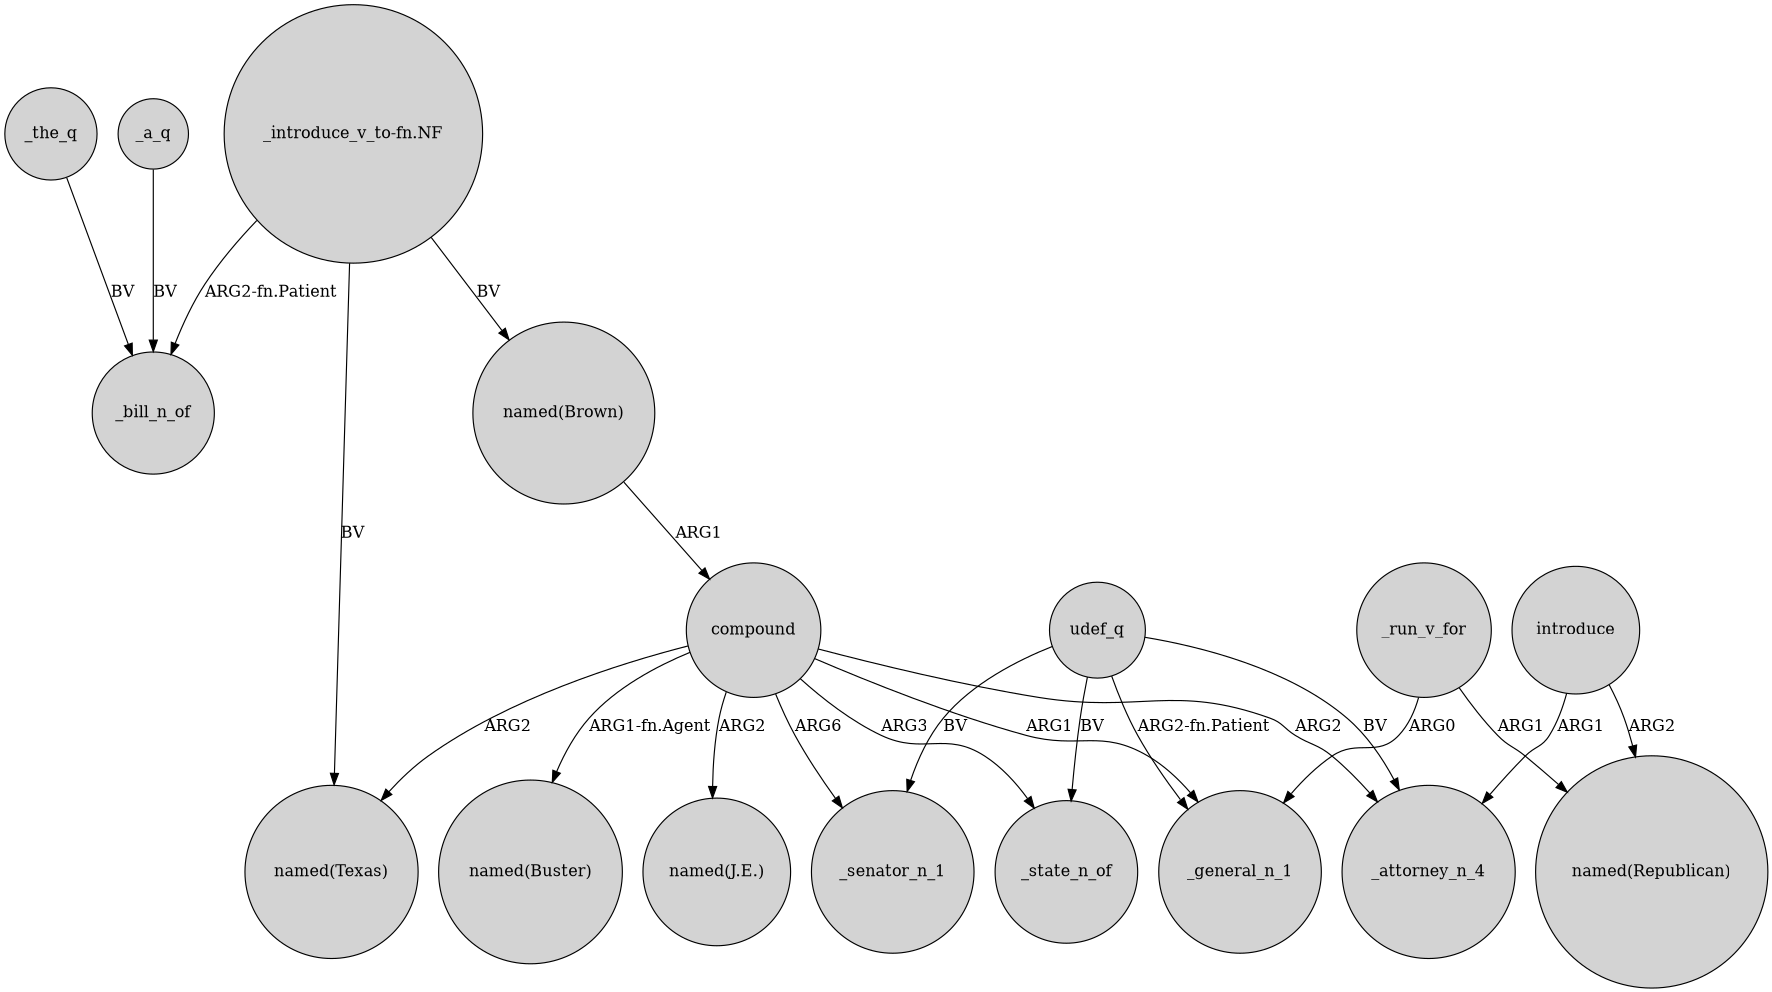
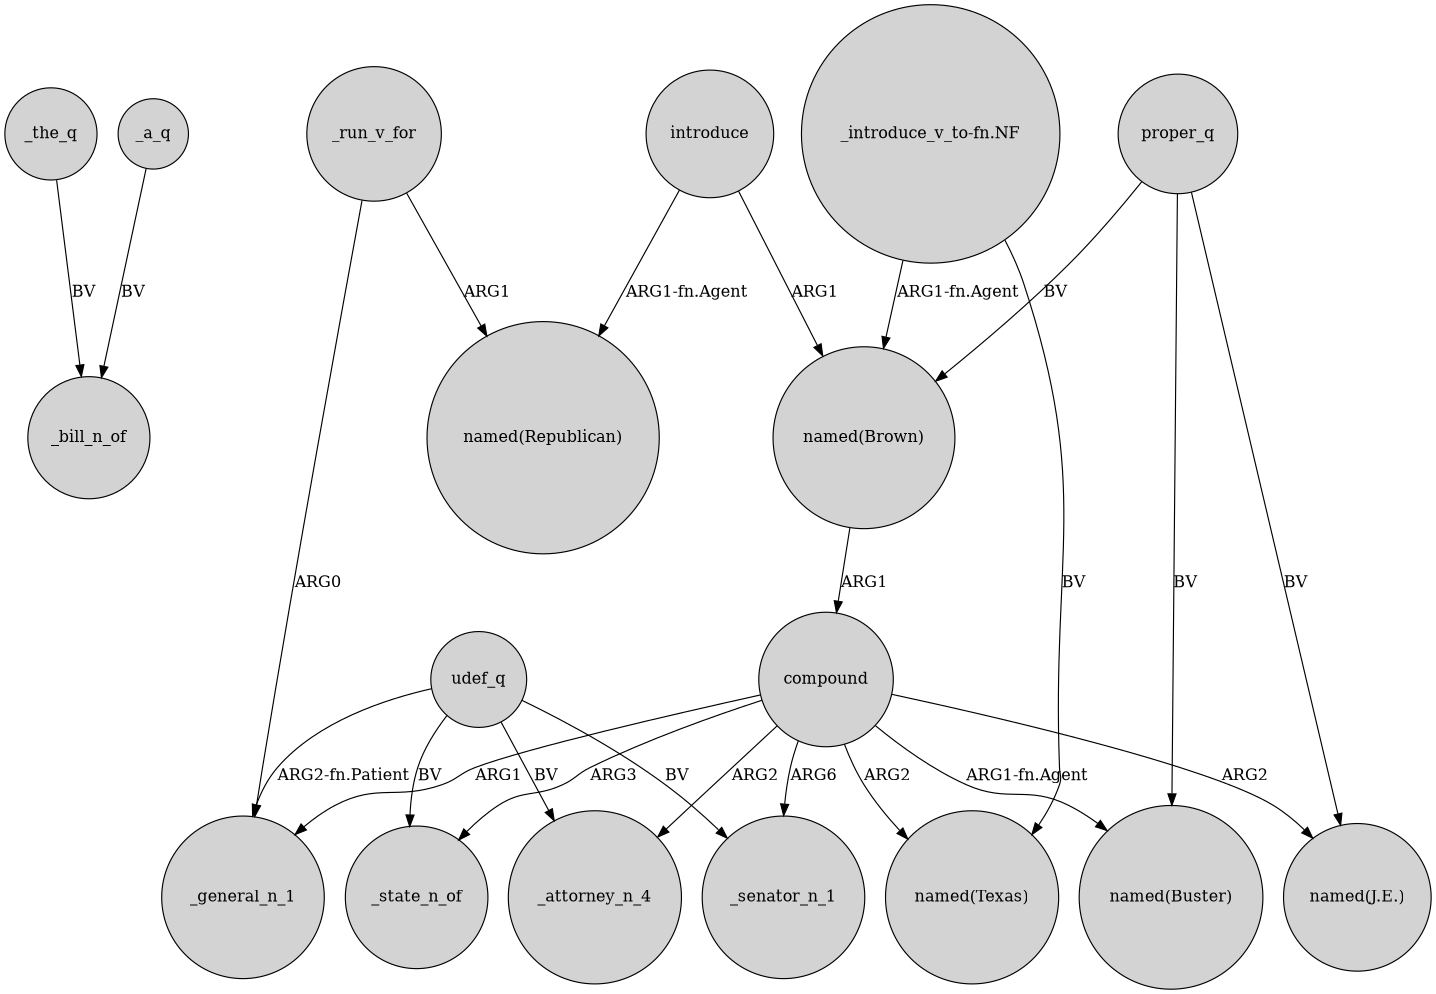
none -> (1178, 134)
(209, 278) -> none
(489, 293) -> (958, 293)
(1652, 727) -> (687, 293)
(1535, 748) -> (778, 268)
